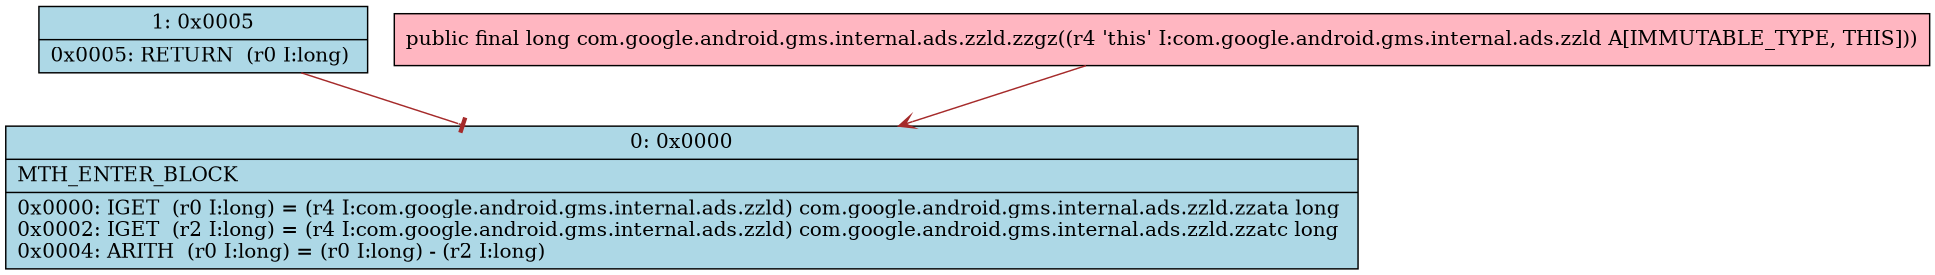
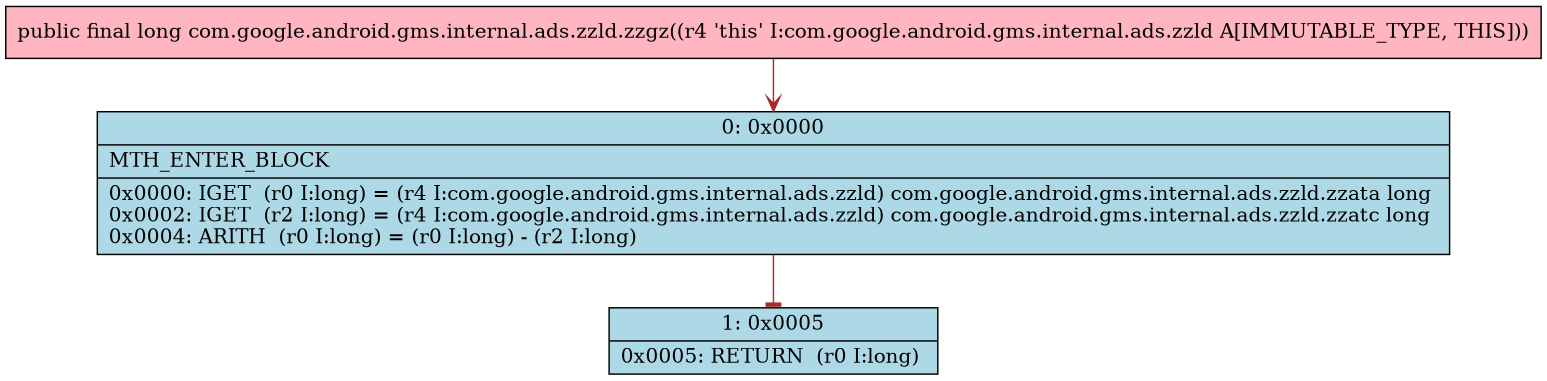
(380, 98) -> (773, 277)
